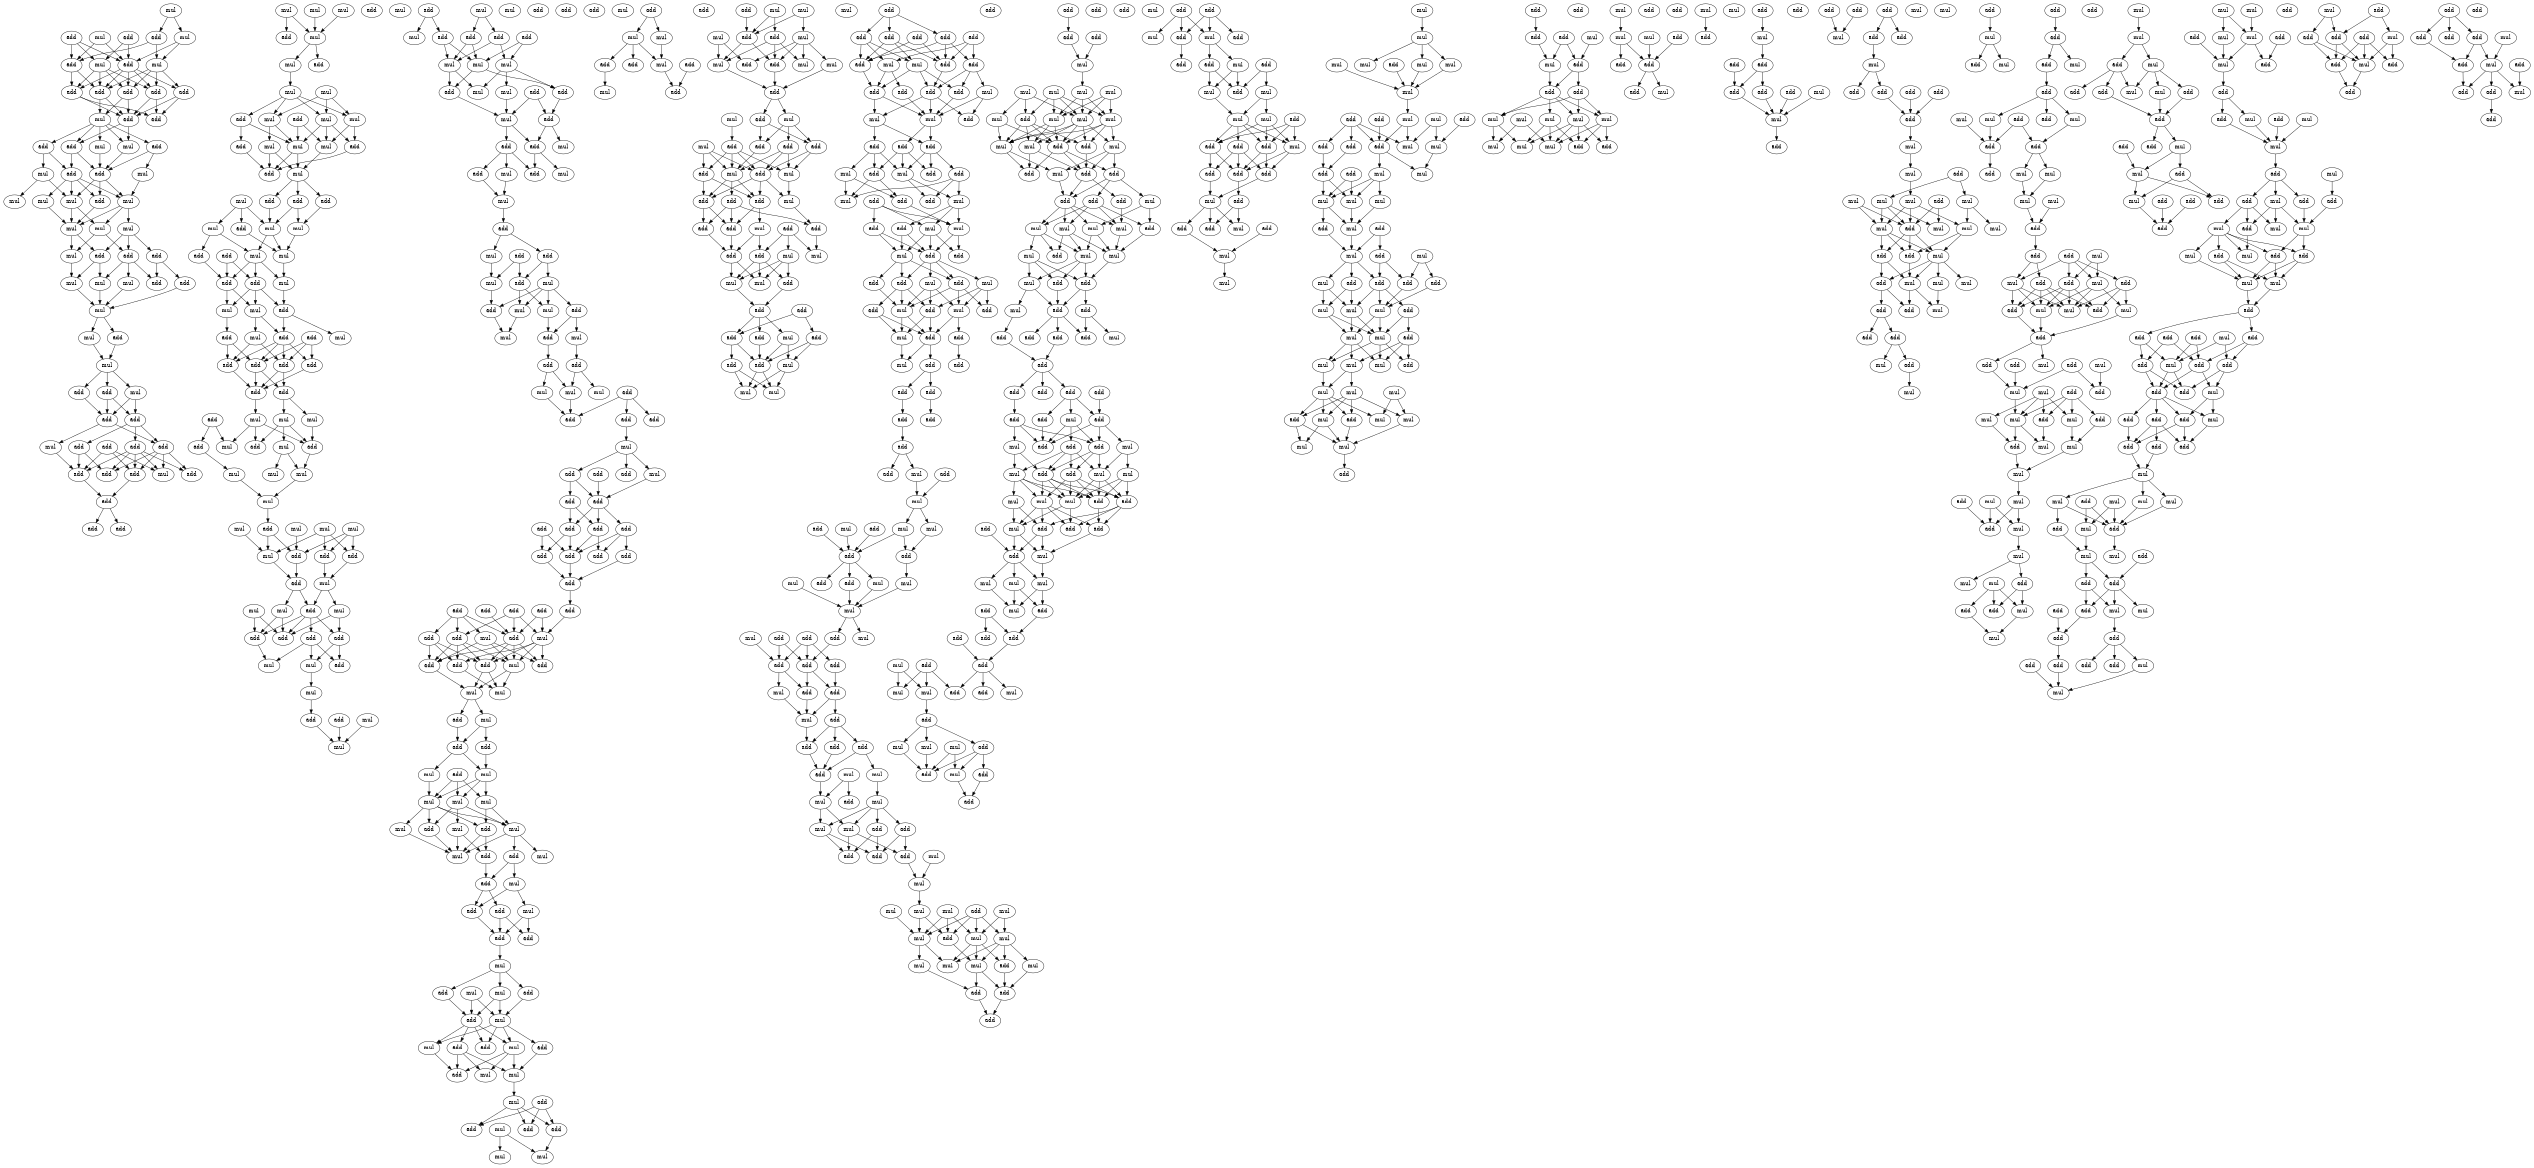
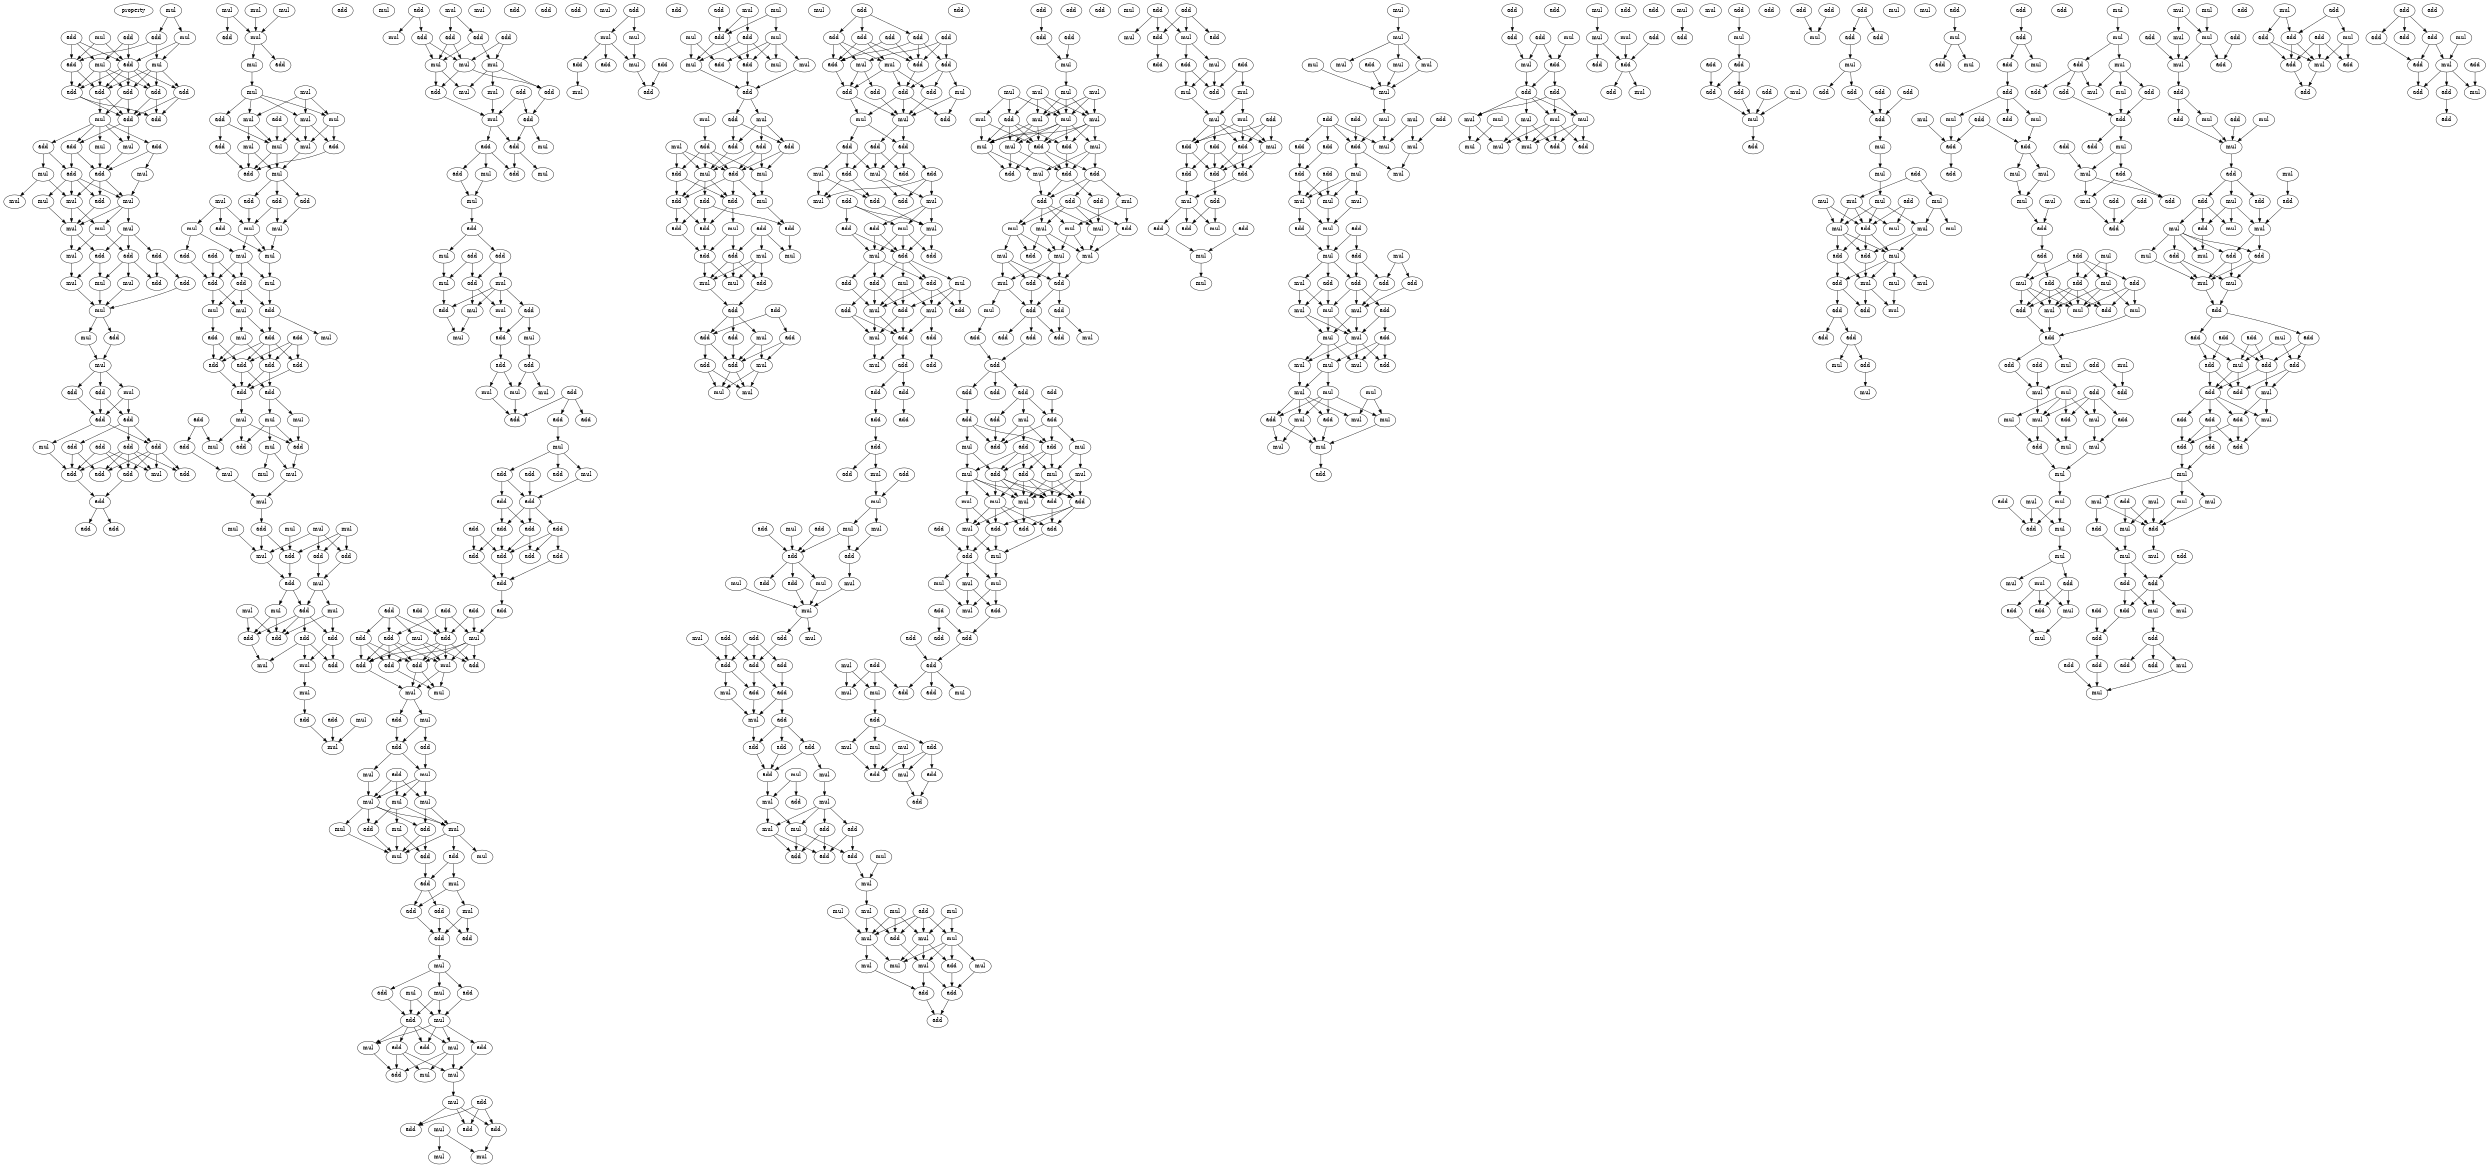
none -> (134, 11)
